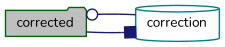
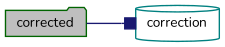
(117, 14) -> none
